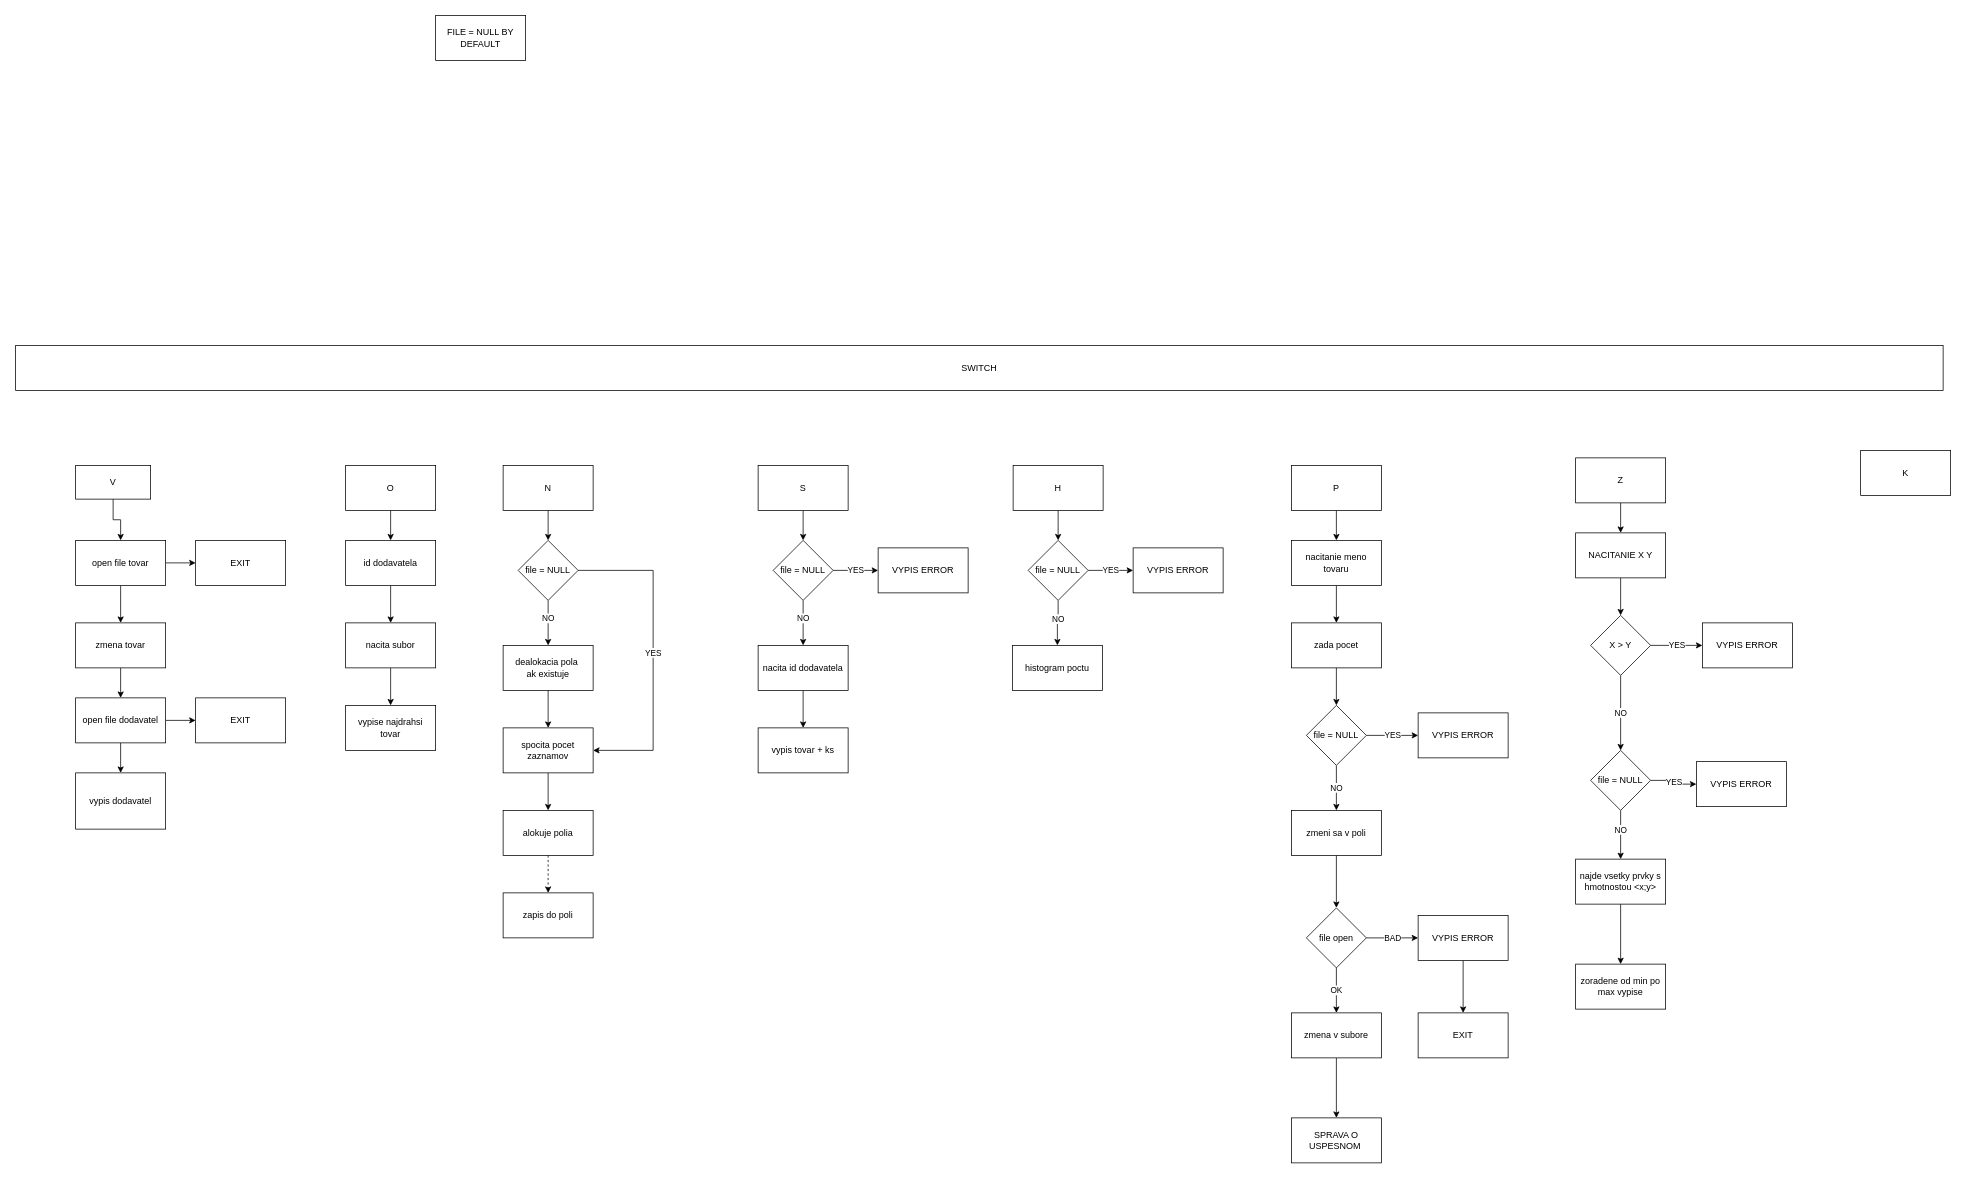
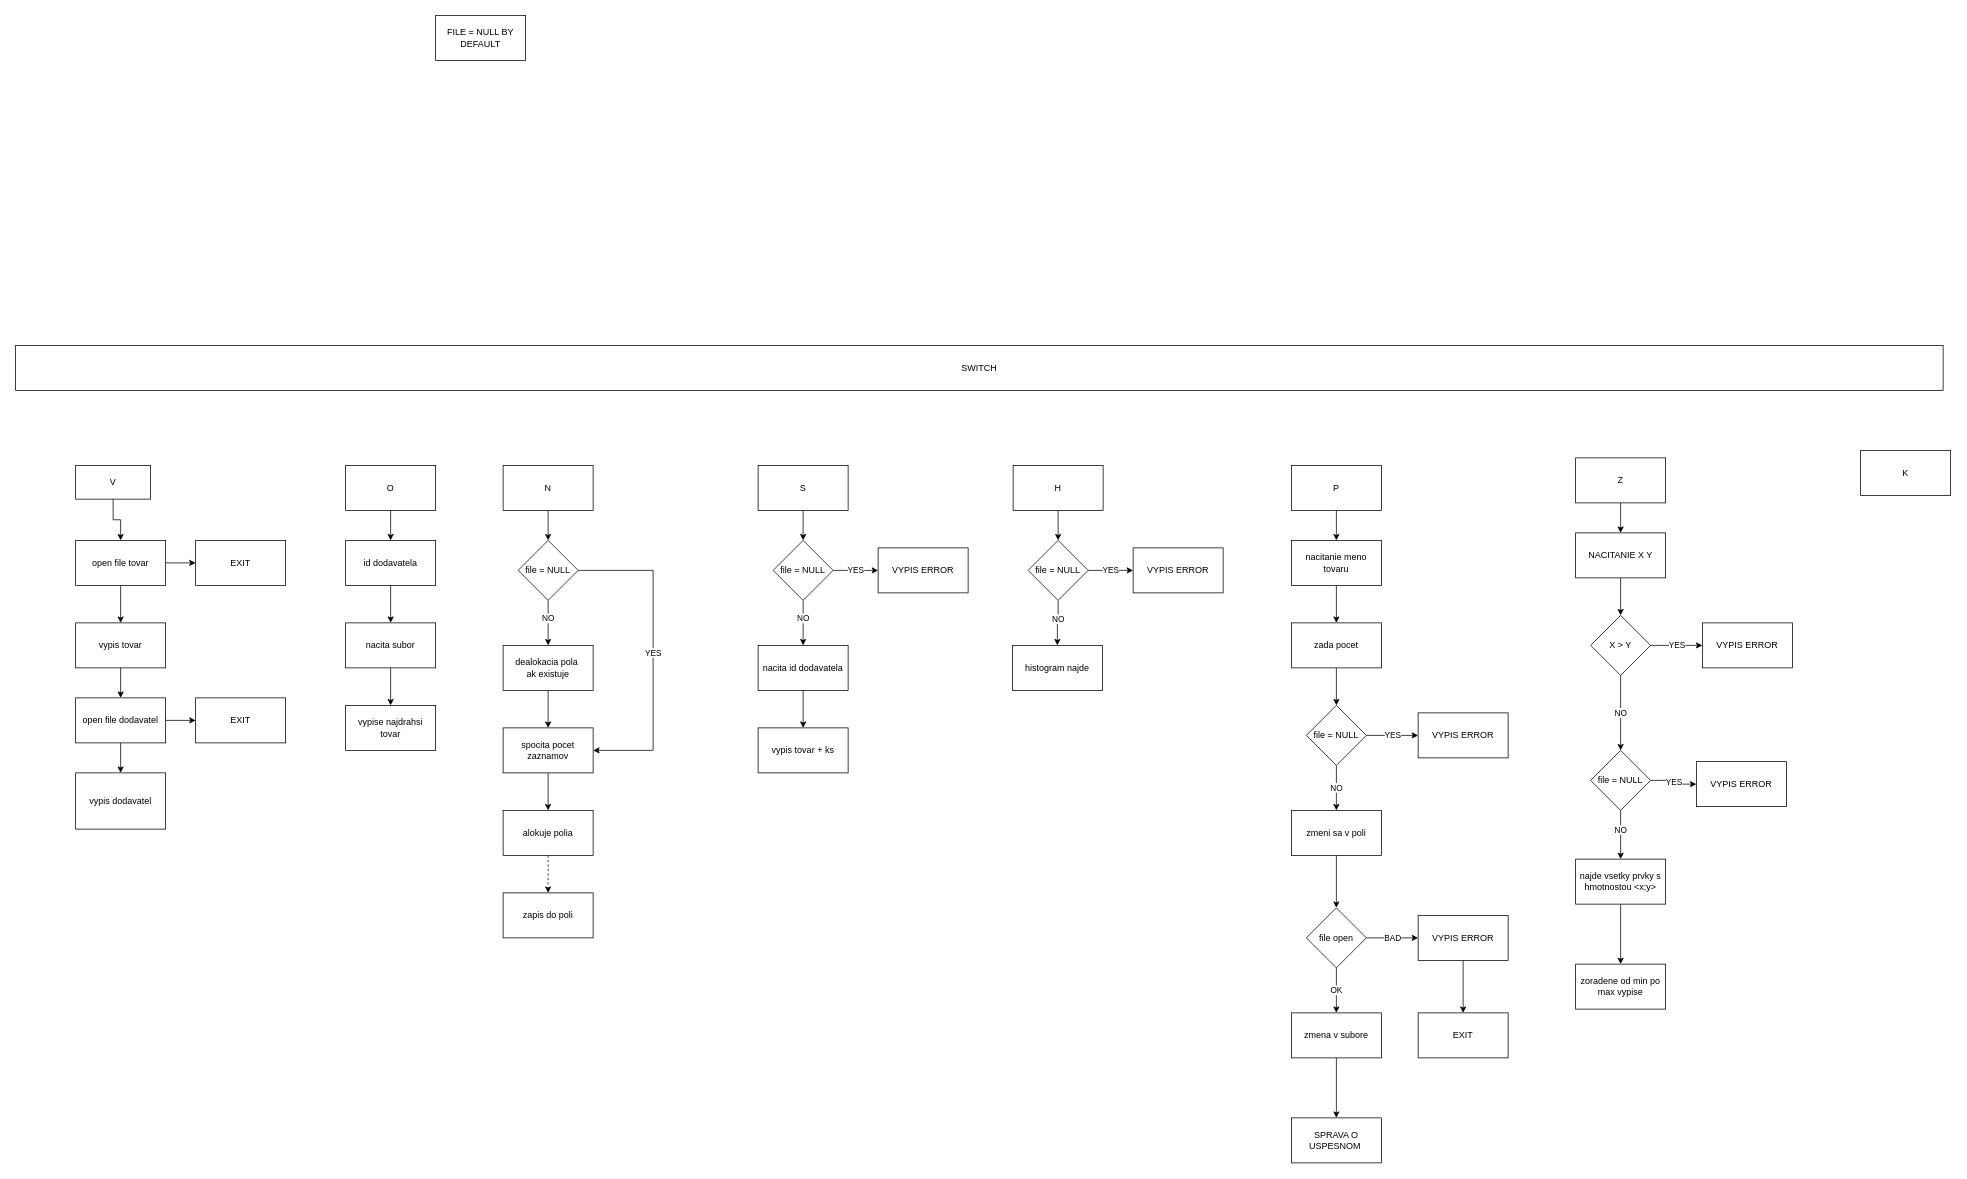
(120, 645) -> (120, 645)
(1057, 668) -> (1057, 668)
